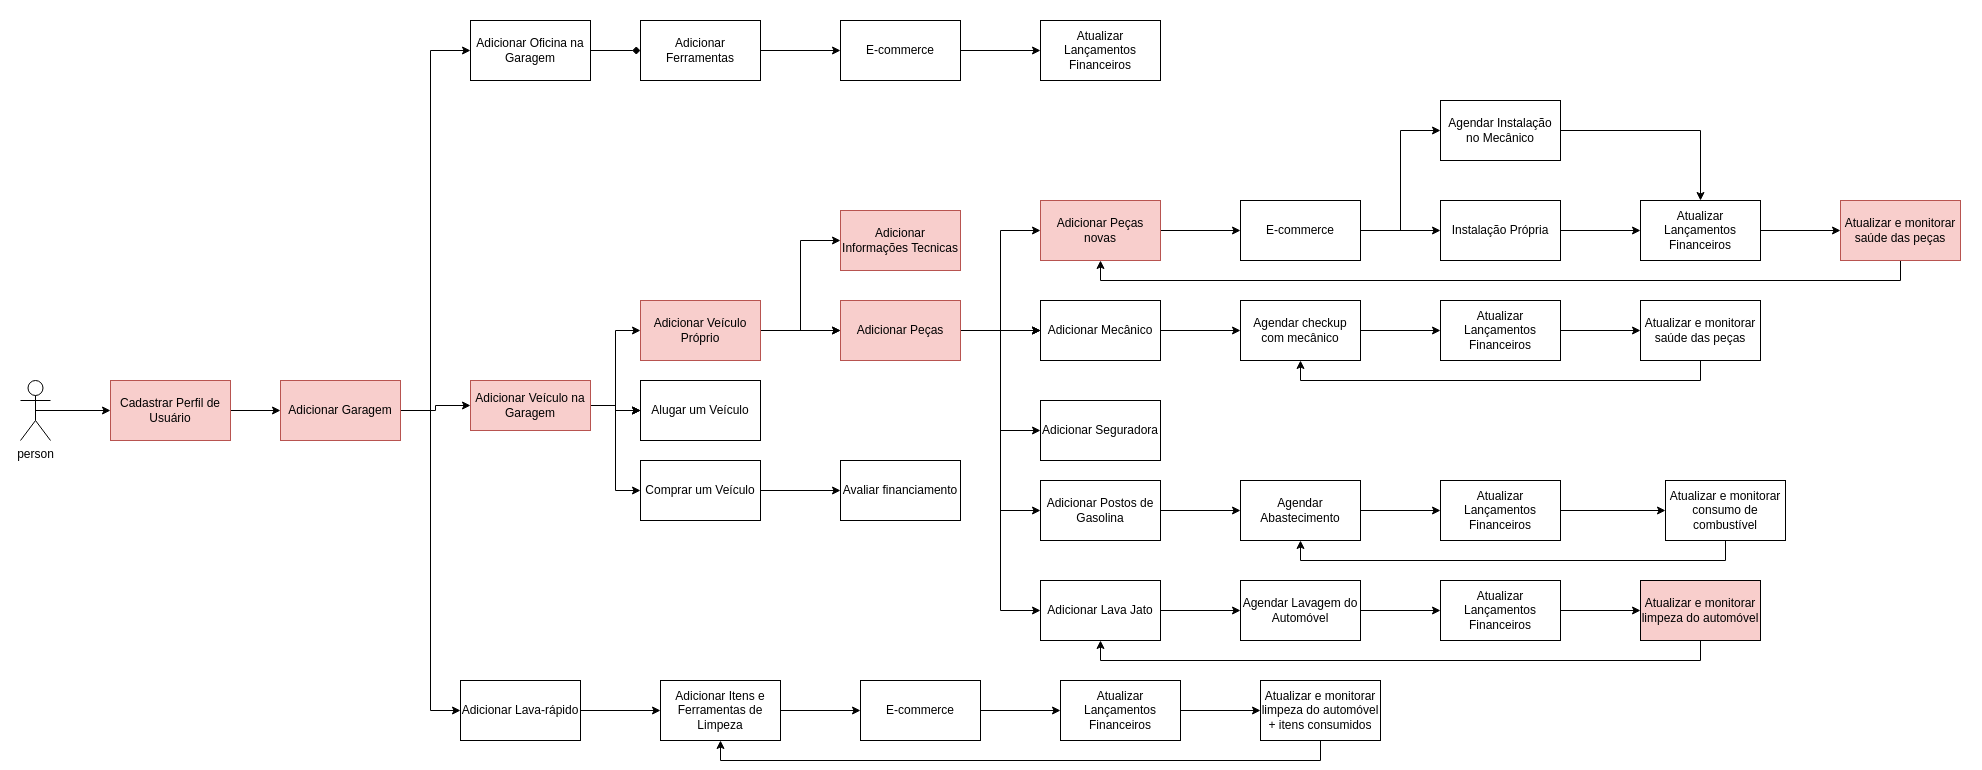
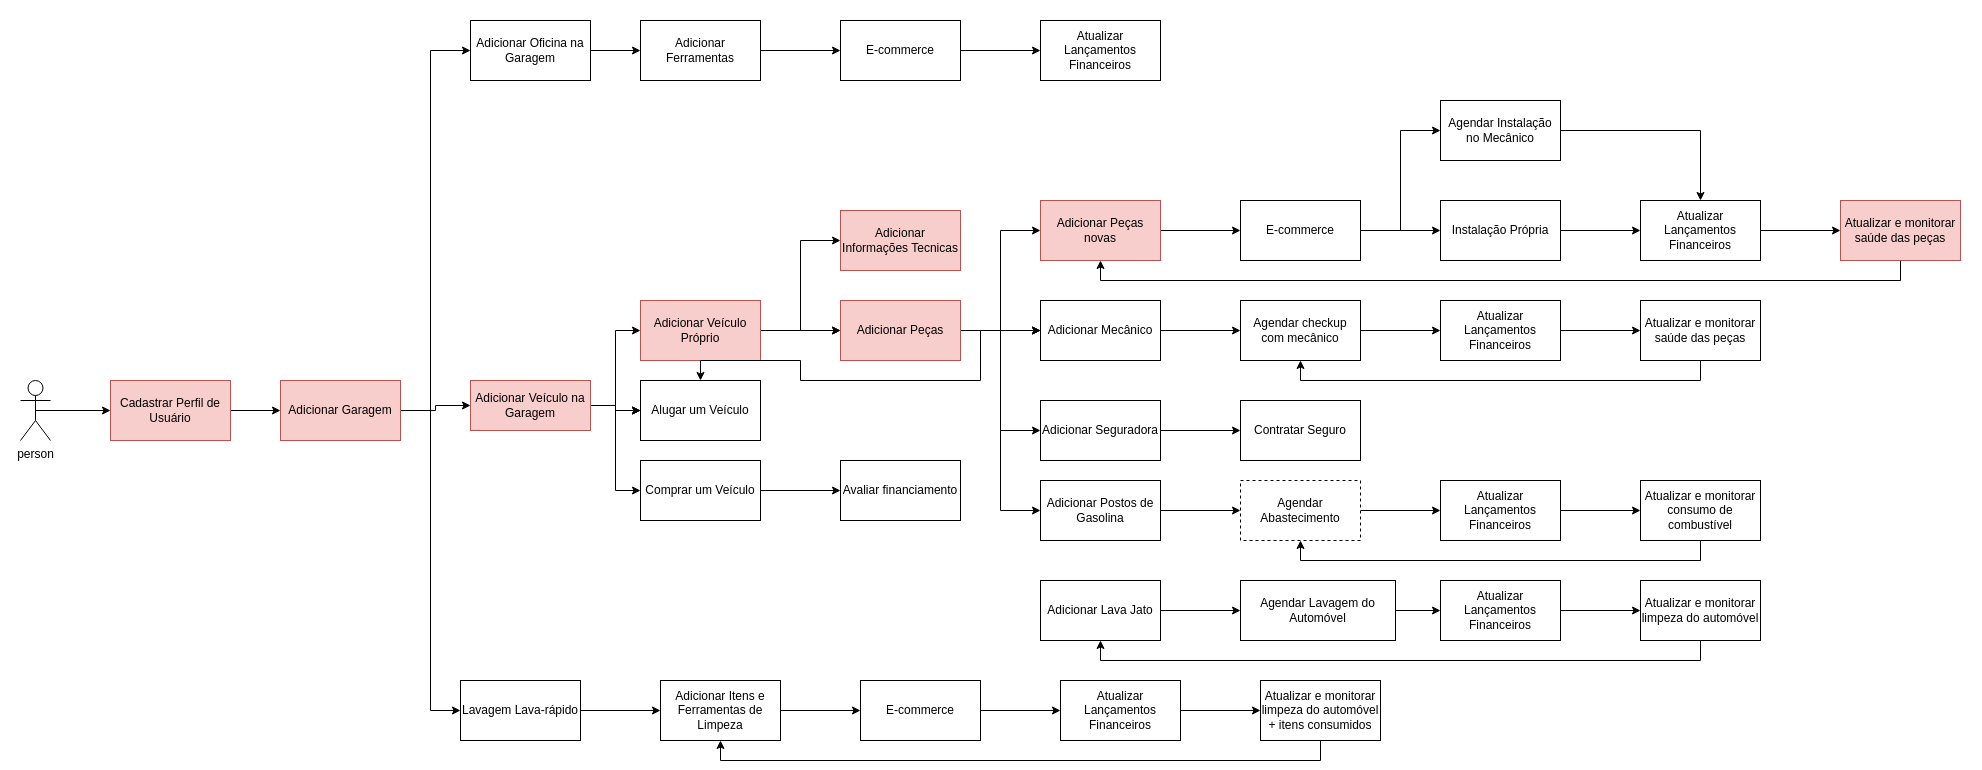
(632, 51) -> (632, 51)
none -> (1197, 431)
none -> (1301, 431)
(1301, 511) -> (1301, 511)
(1726, 511) -> (1701, 511)
(1001, 578) -> (849, 381)
(1301, 611) -> (1318, 611)
(1701, 611) -> (1701, 611)
(521, 711) -> (521, 711)
